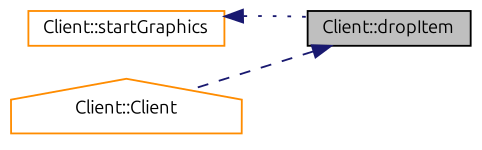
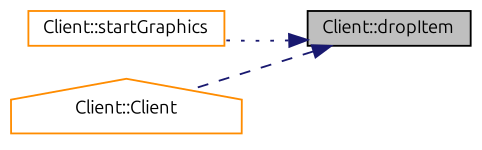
(275, 16) -> (257, 41)
